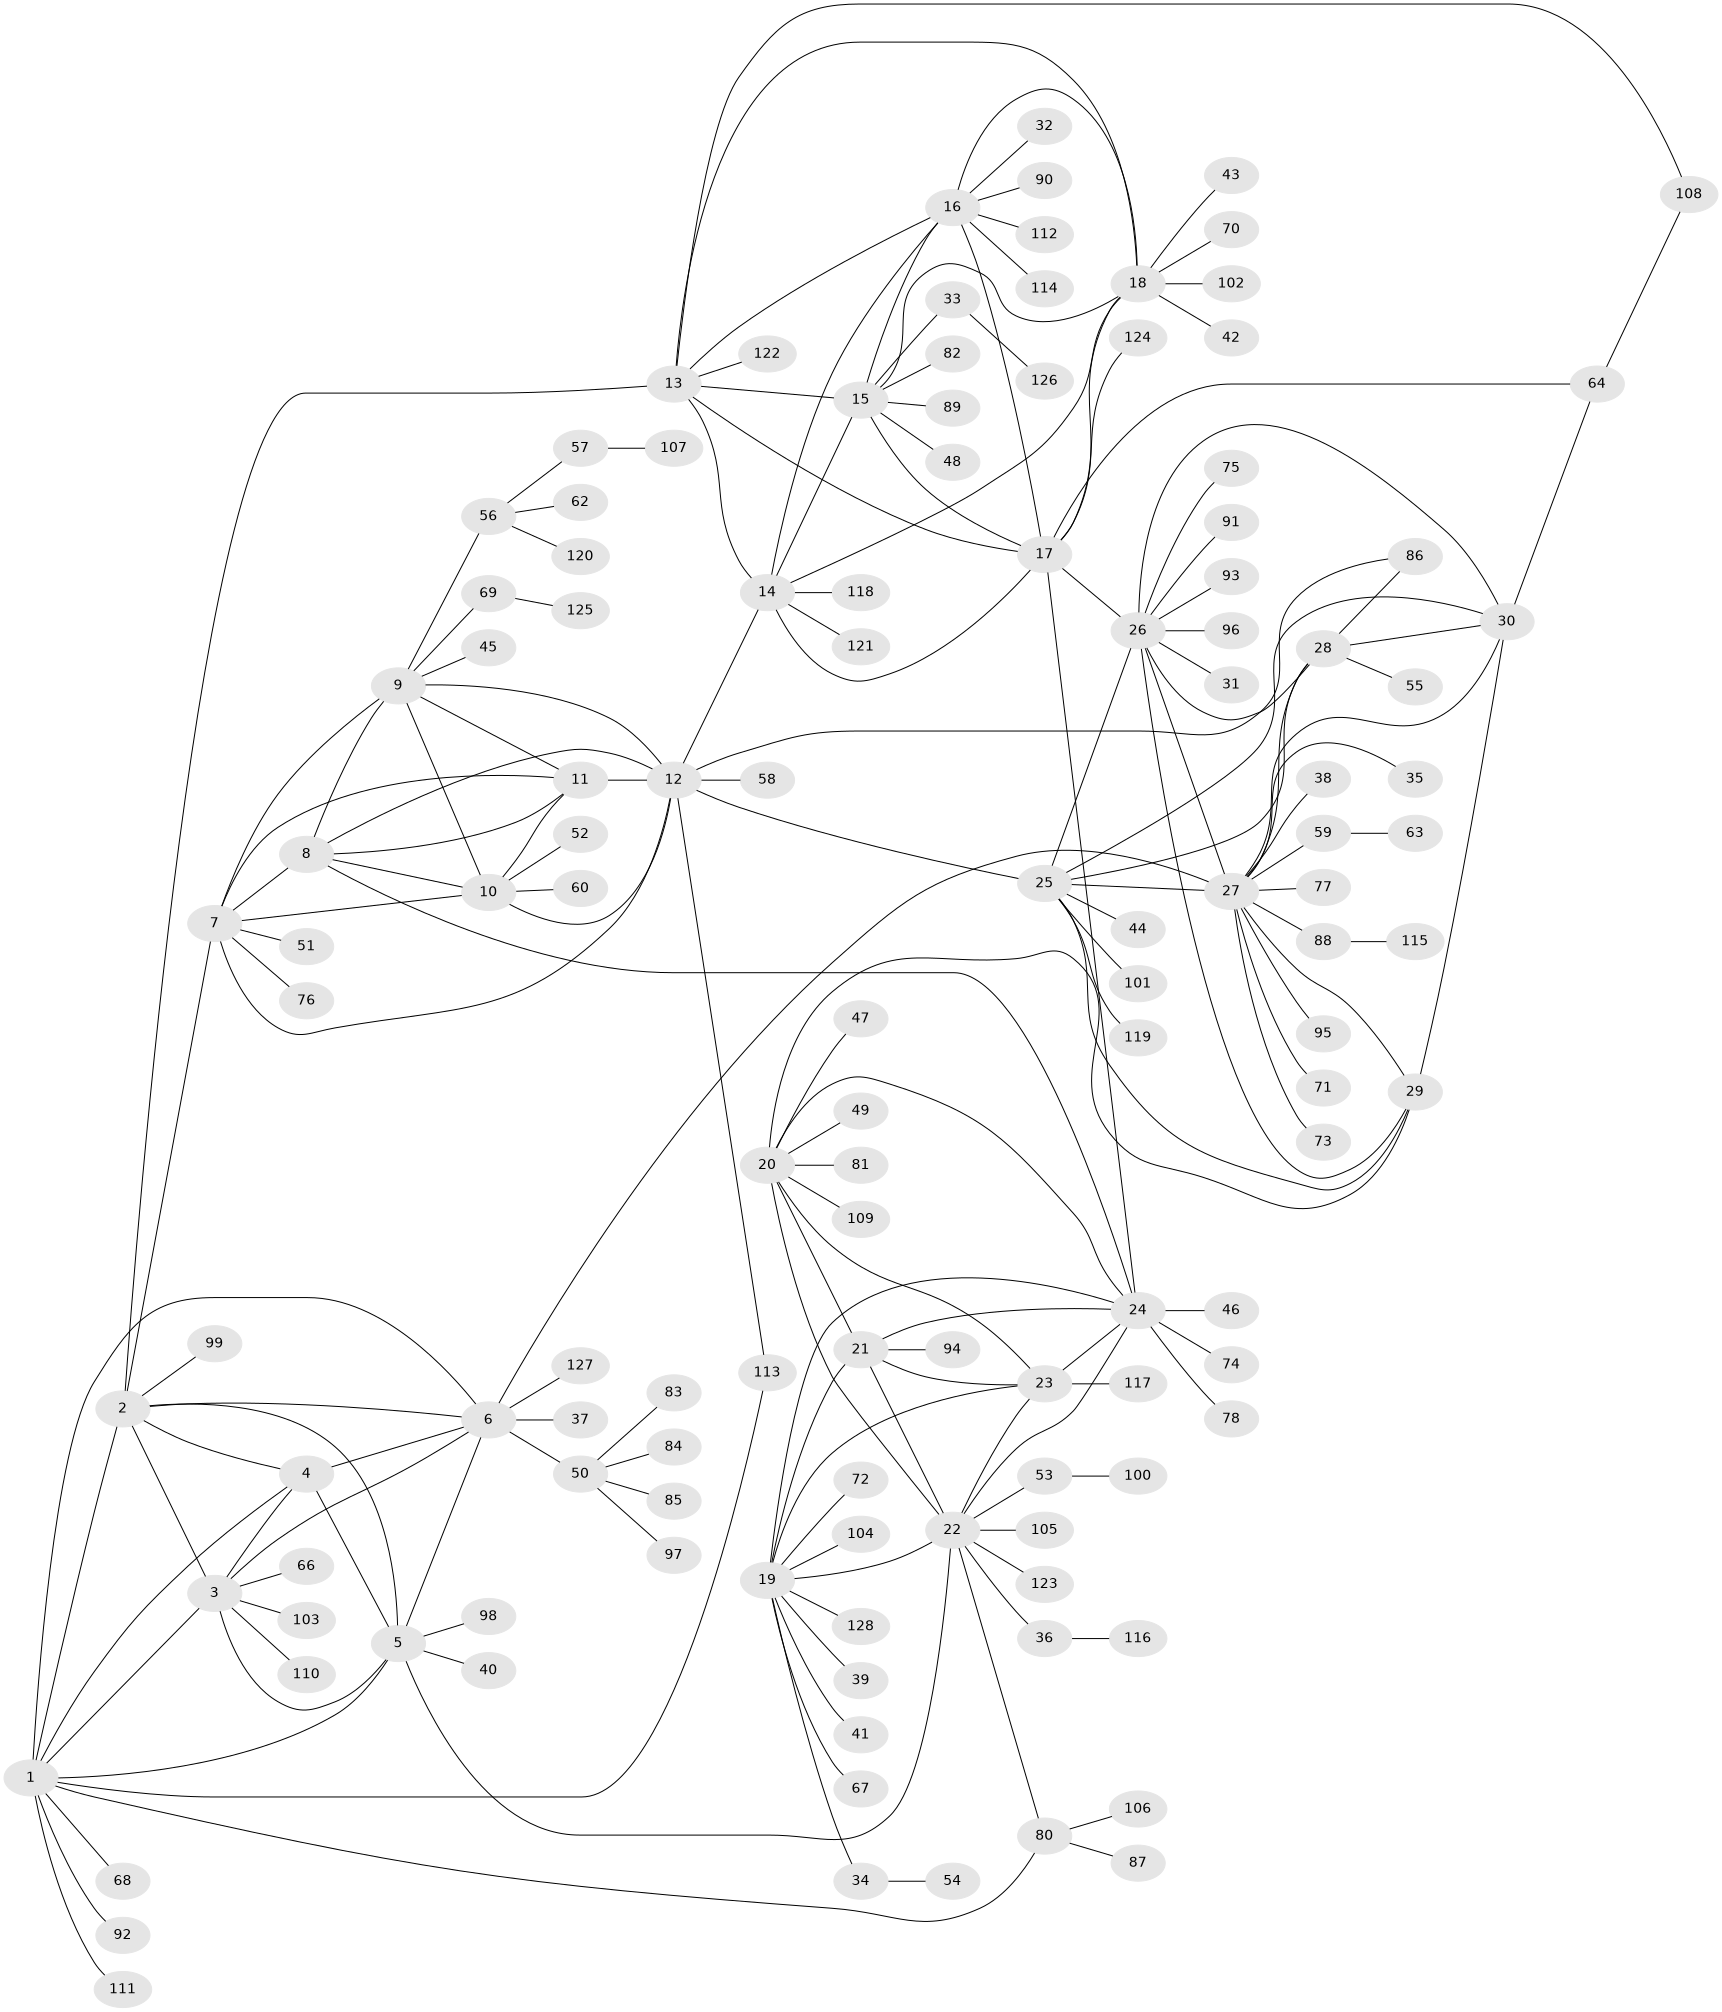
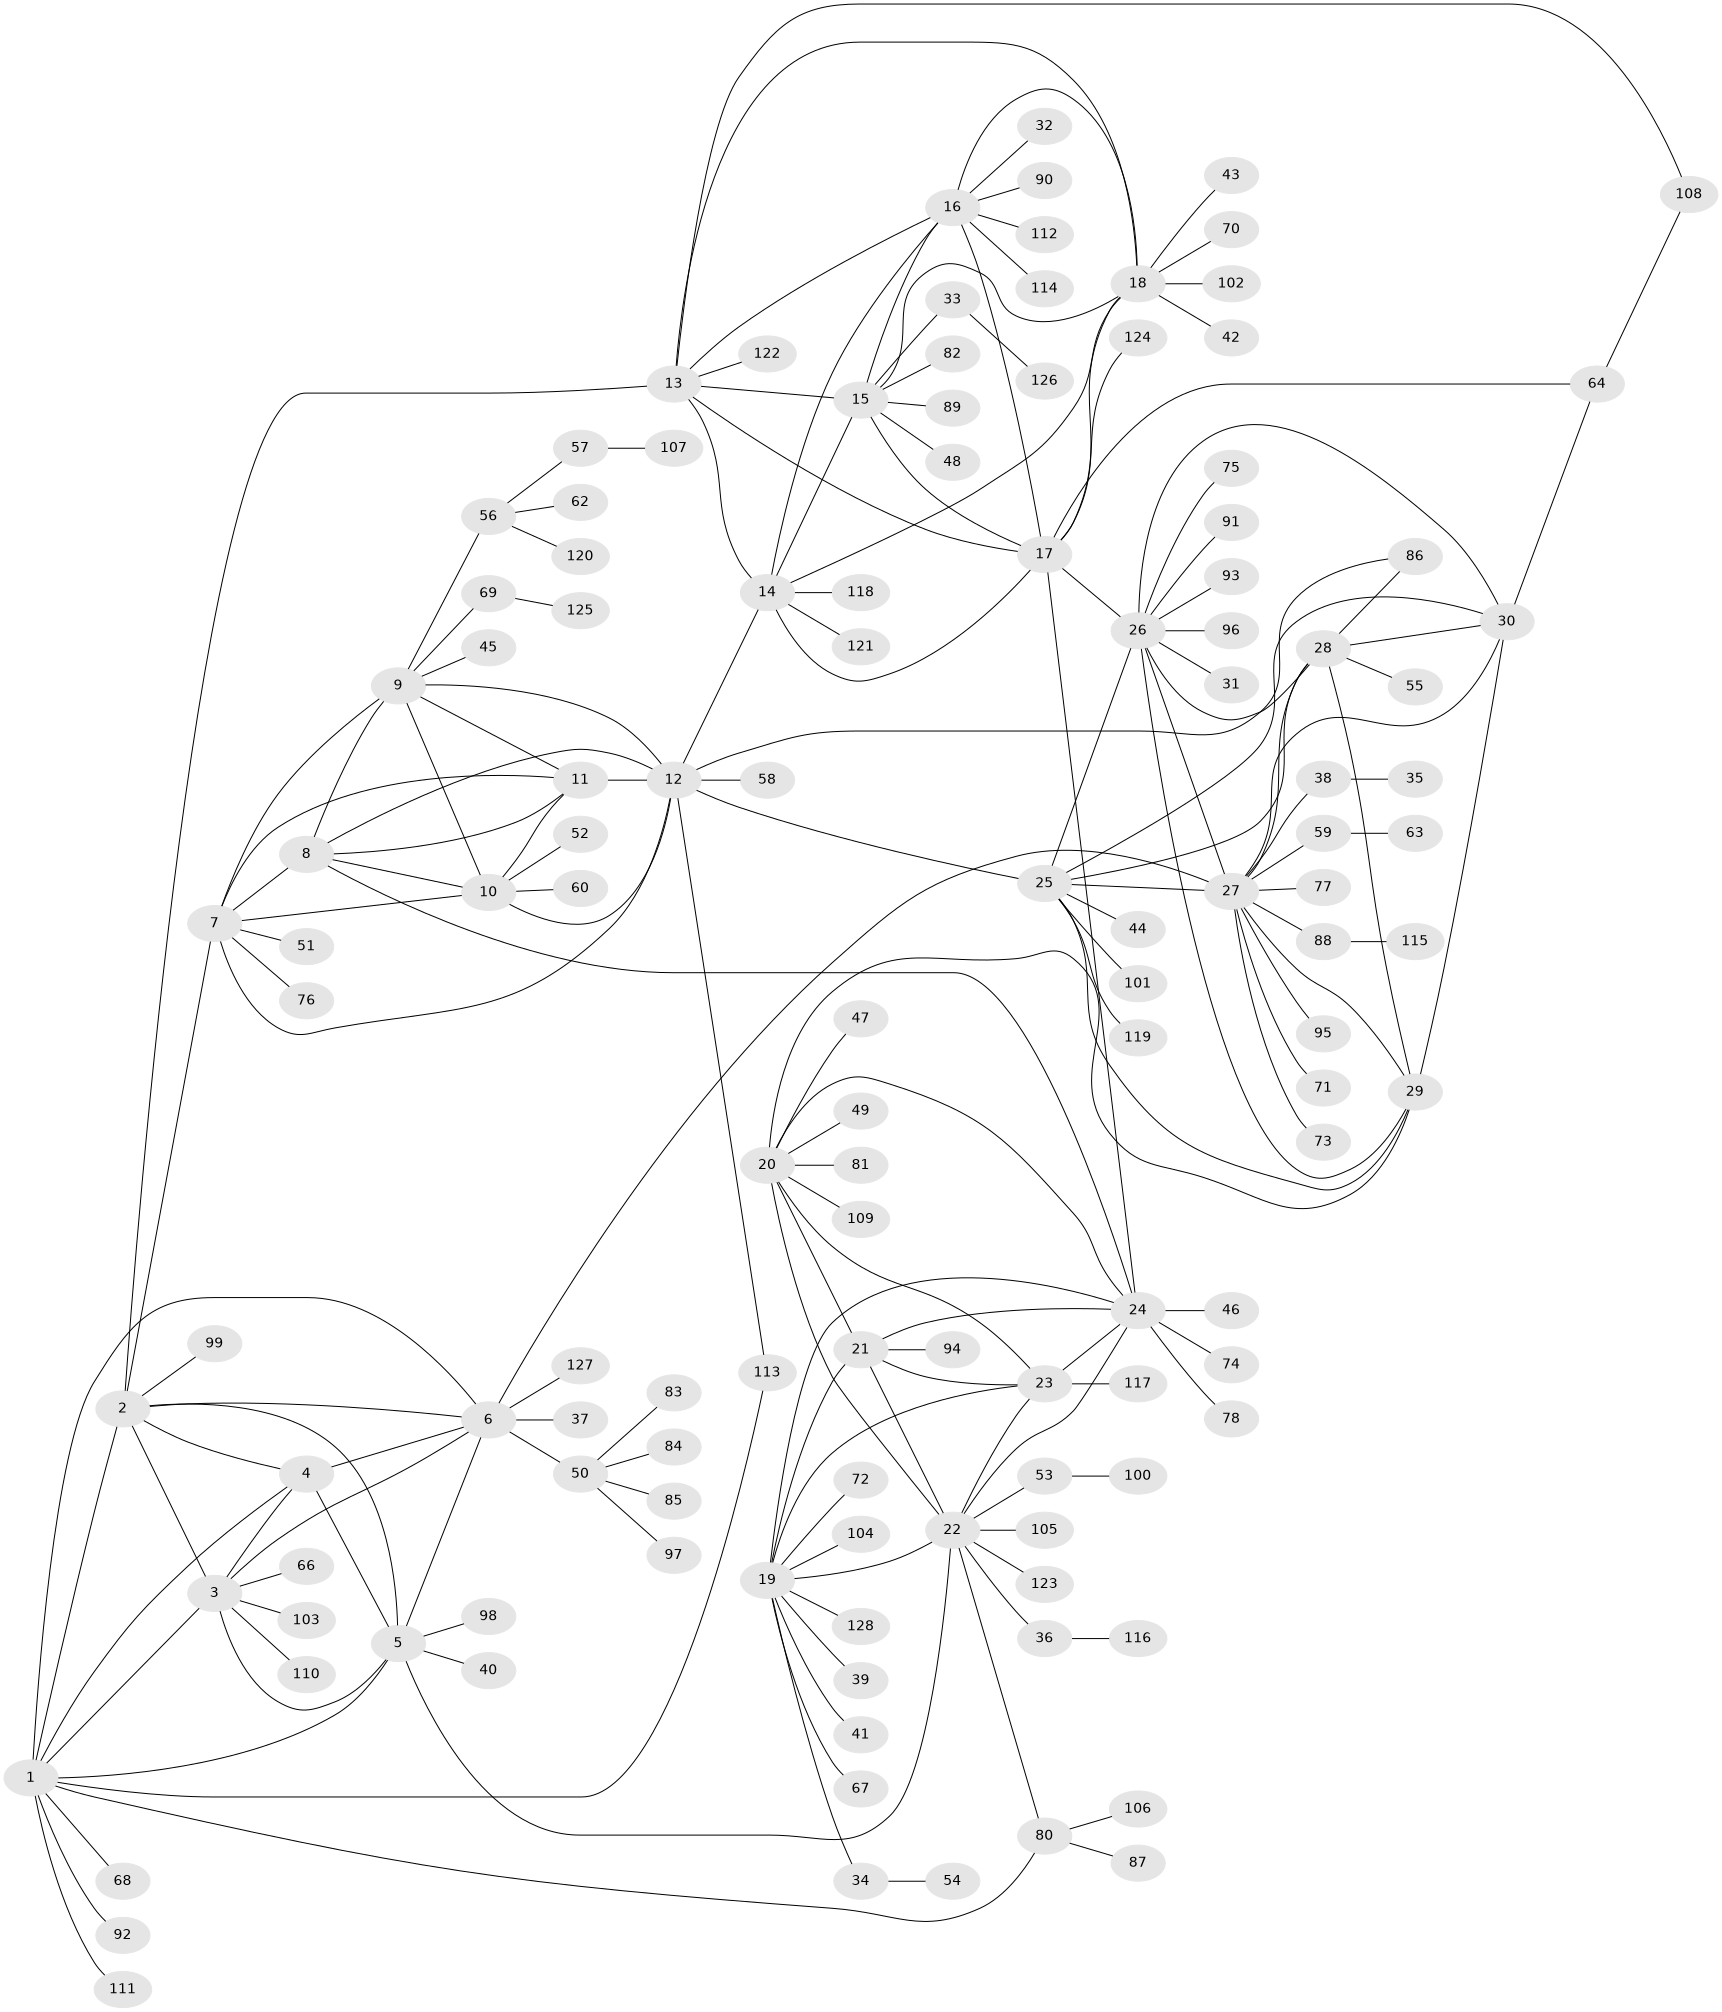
(1293, 755) -> (1369, 779)
none -> (1370, 870)
